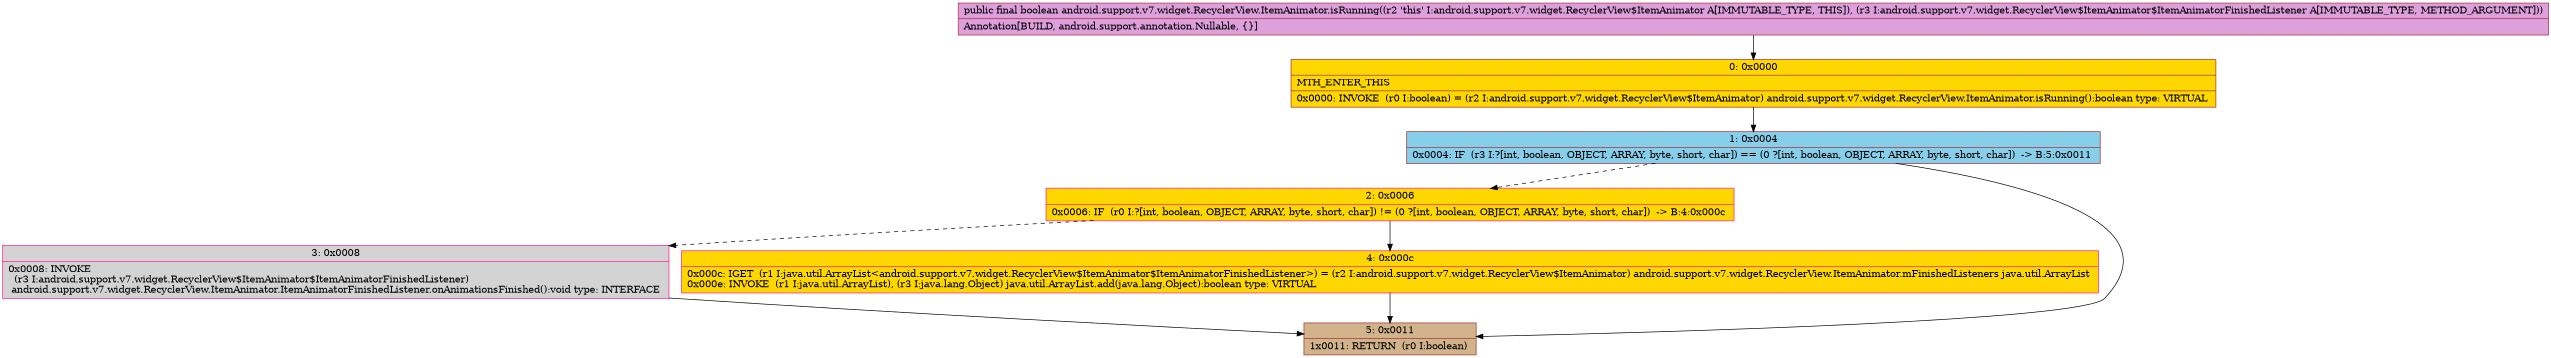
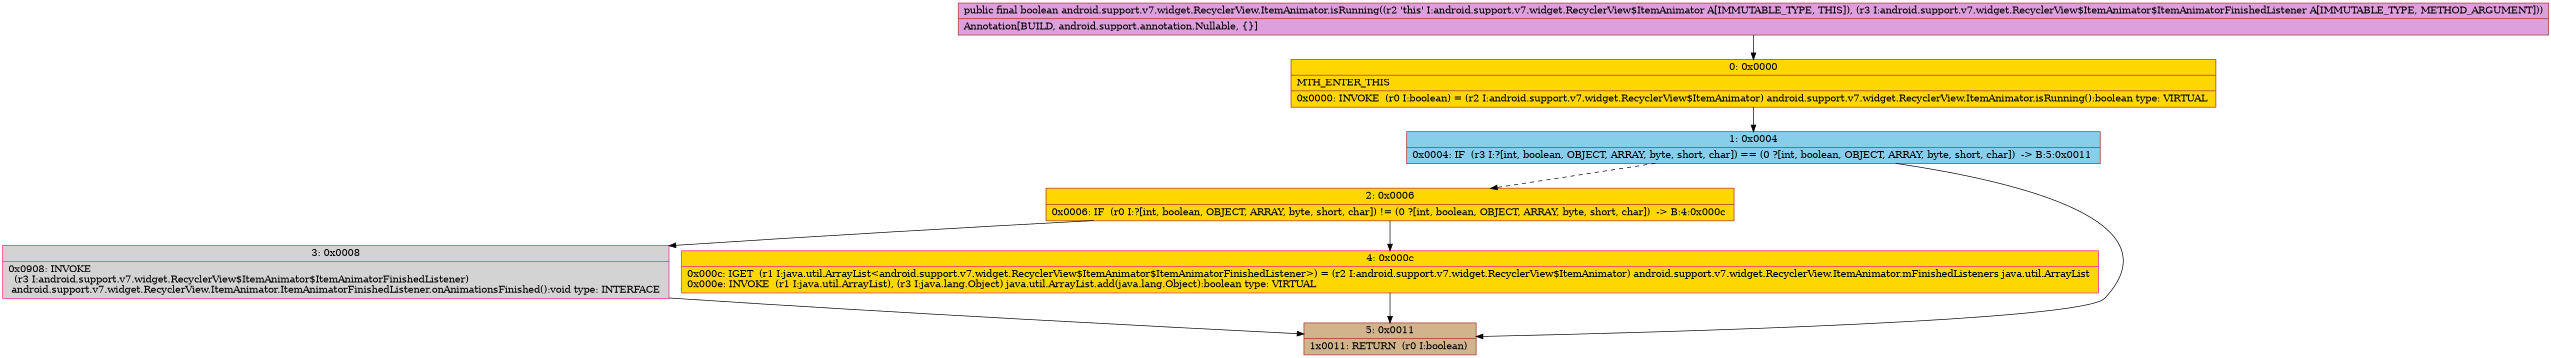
(1390, 205) -> (1390, 205)
(885, 232) -> (885, 232)
(53, 270) -> (53, 270)
